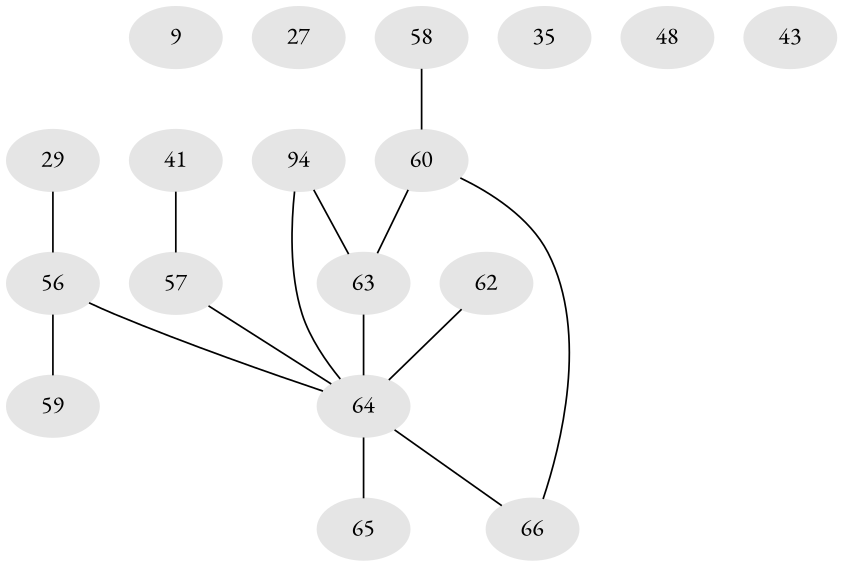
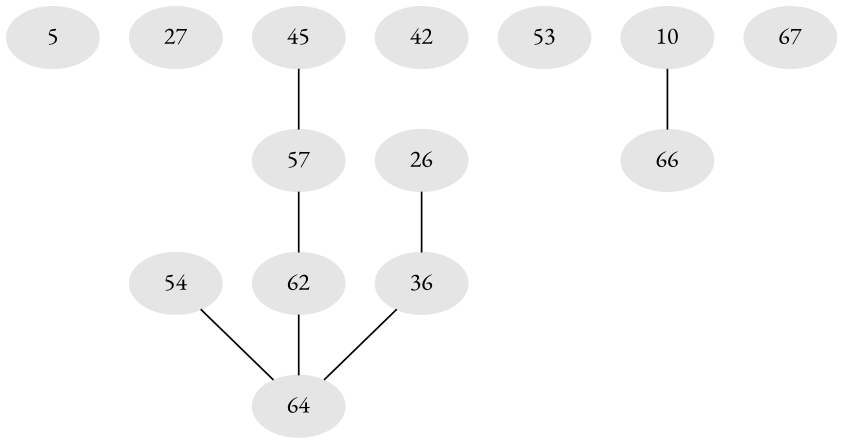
(176, 38) -> (53, 38)
(422, 38) -> none
(545, 38) -> none
(667, 38) -> (422, 38)
none -> (790, 38)
(790, 38) -> (545, 38)
(53, 160) -> (422, 160)
(176, 160) -> (299, 38)
(299, 160) -> (176, 283)
(422, 160) -> (667, 38)
(53, 283) -> (422, 283)
(364, 283) -> none
(270, 345) -> (299, 222)
(53, 406) -> none
(448, 468) -> none
(364, 529) -> none
